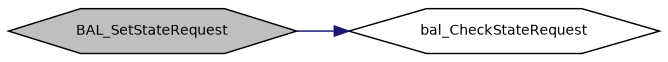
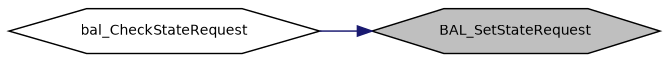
(315, 31) -> (339, 31)
